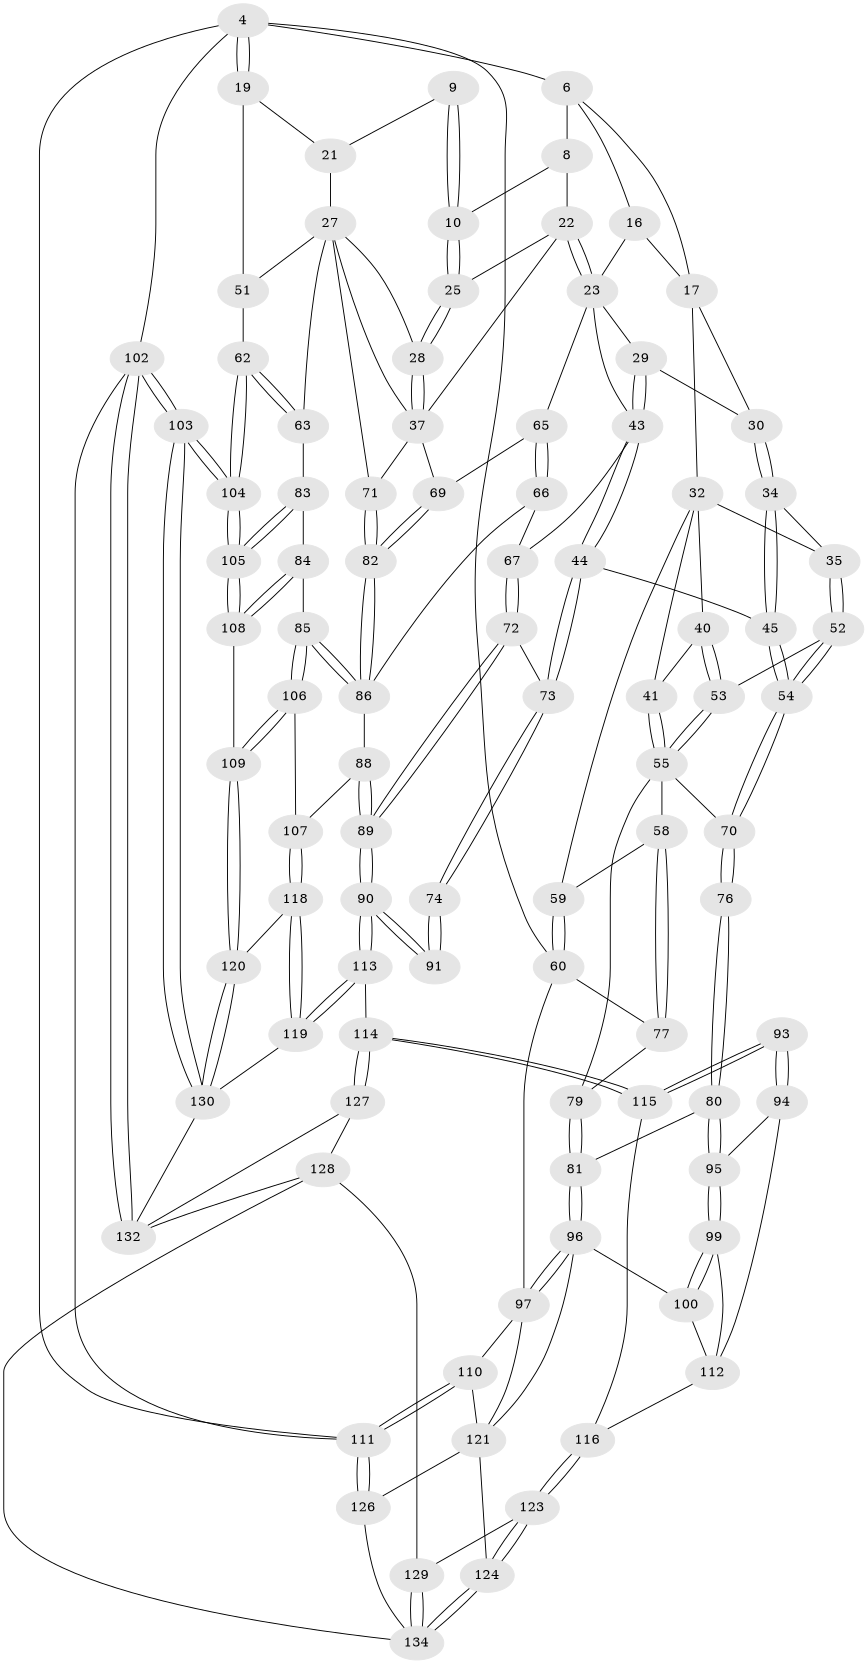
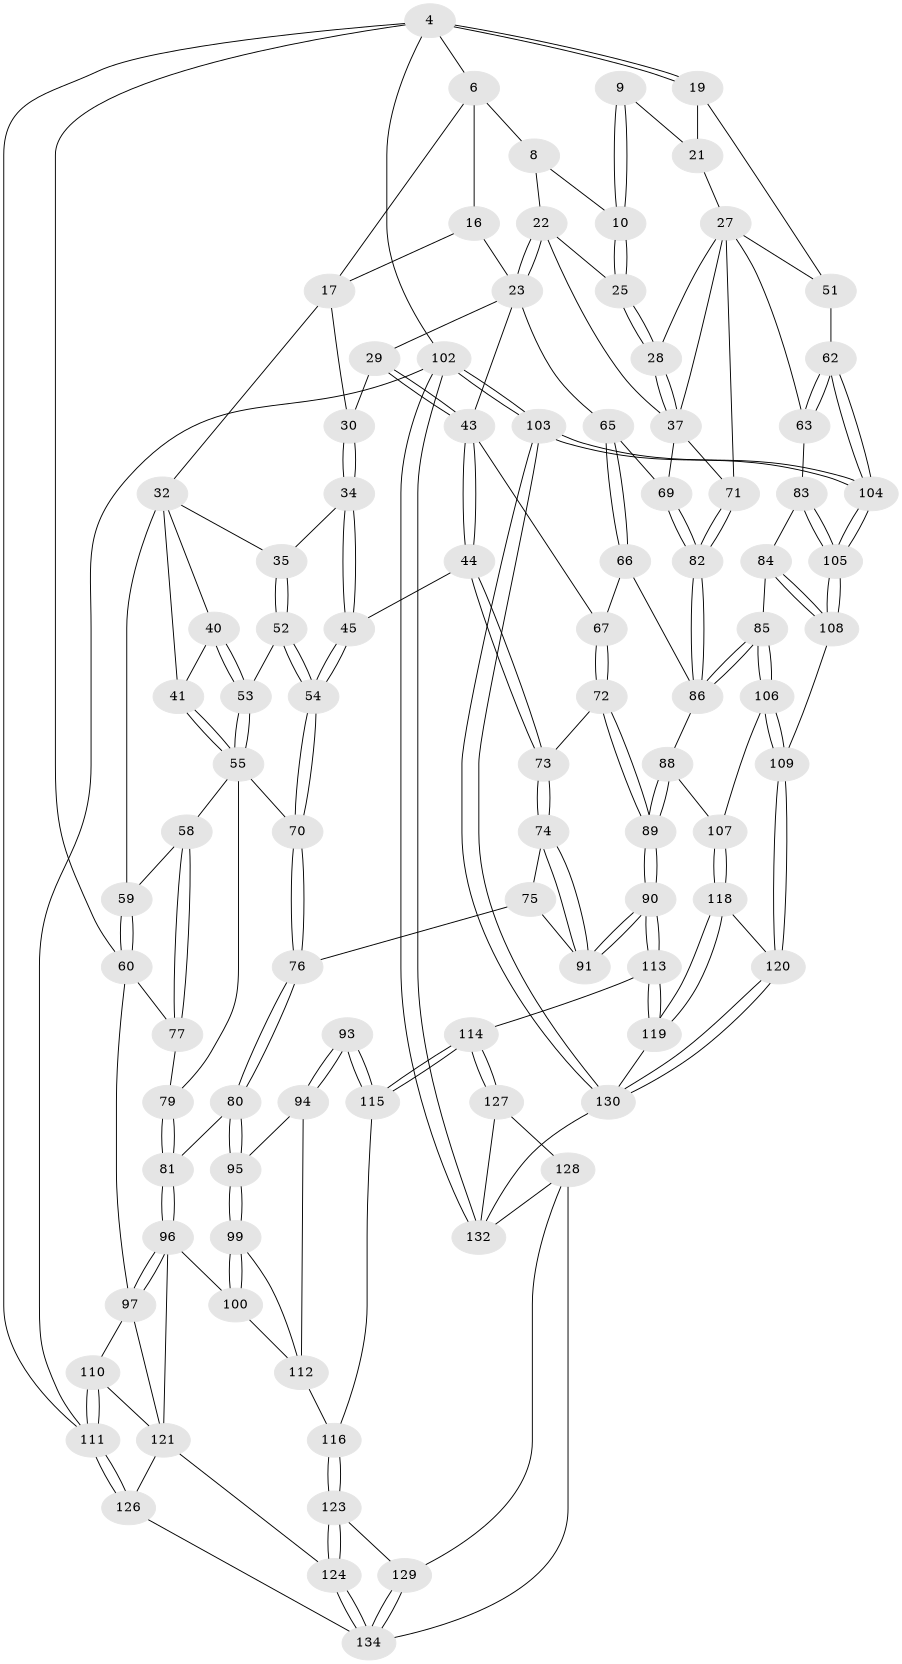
none -> (530, 899)
